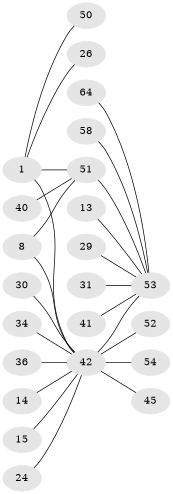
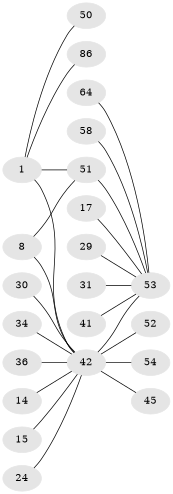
(86, 54) -> (86, 54)
(22, 208) -> none
(86, 208) -> (86, 208)
